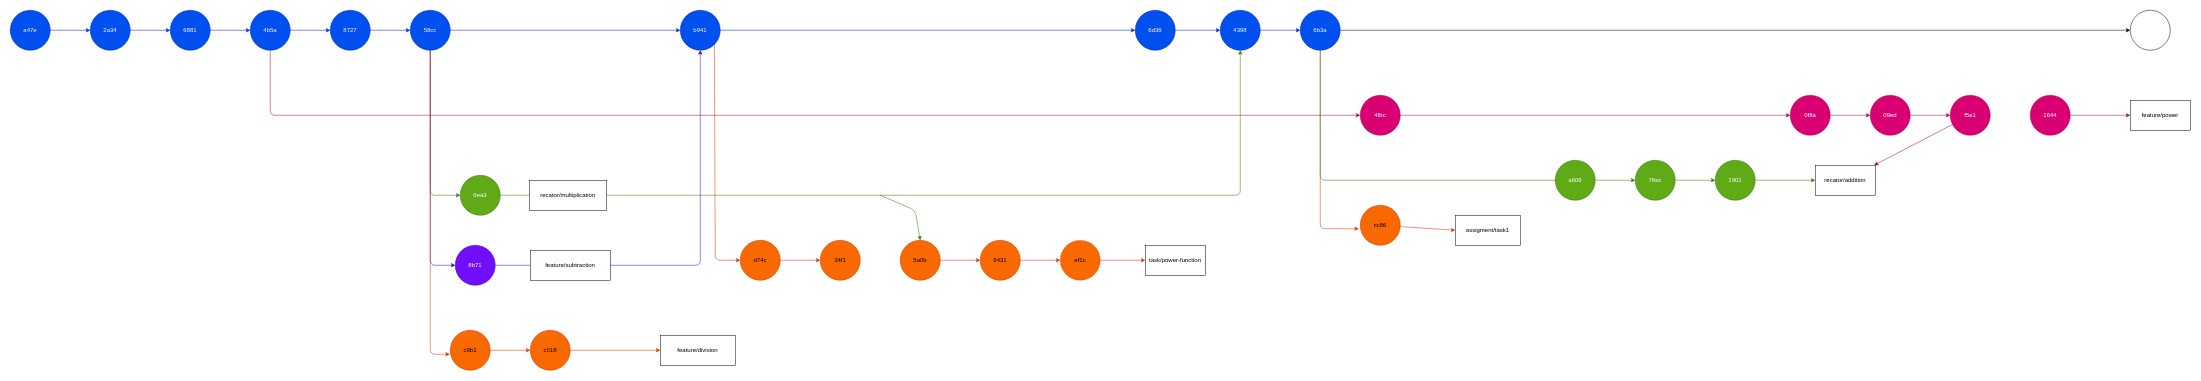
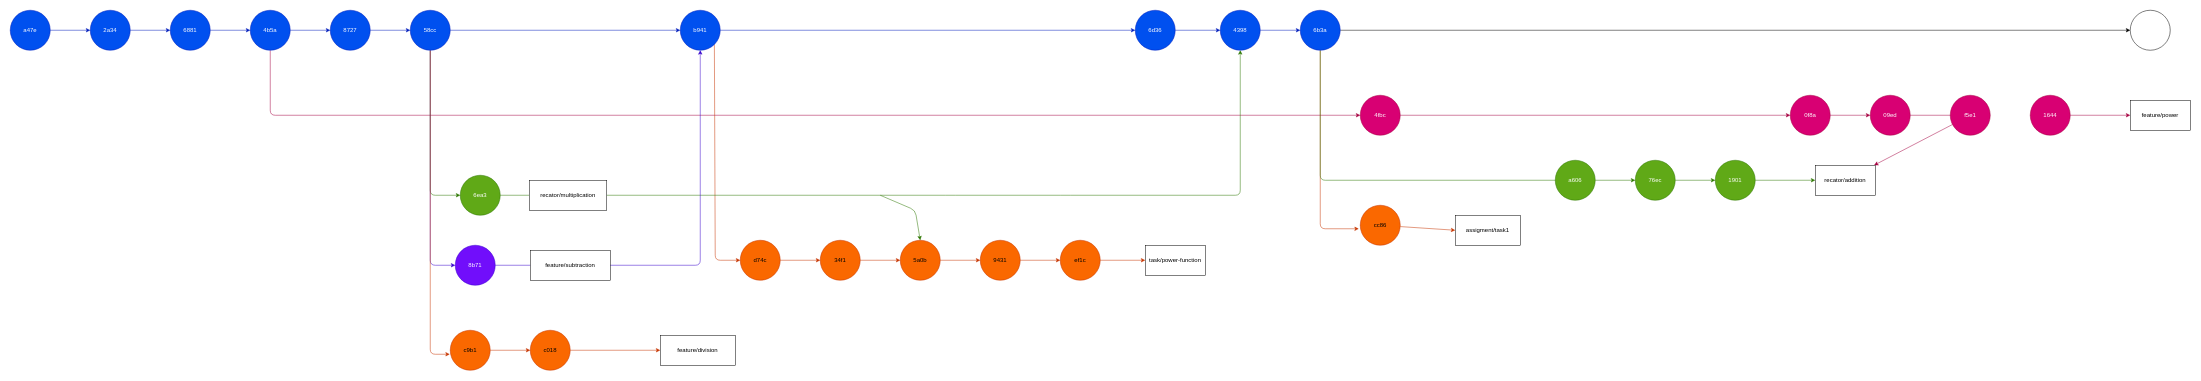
(1945, 115) -> (1947, 115)
none -> (895, 260)
(1080, 260) -> (1080, 260)
